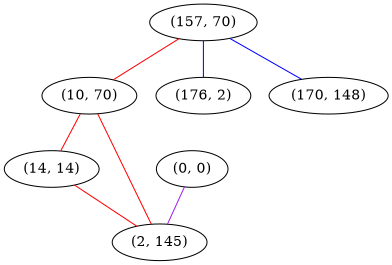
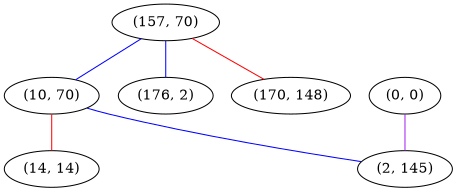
(146, 59) -> (109, 59)
(266, 59) -> (228, 59)
(125, 169) -> (223, 138)
(106, 206) -> none
